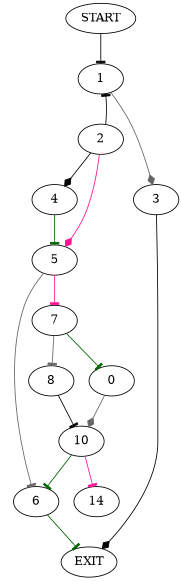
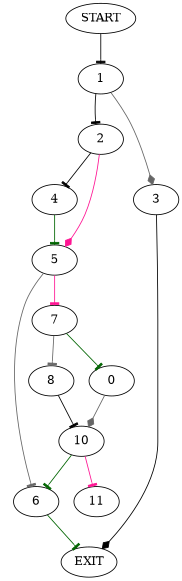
(106, 111) -> (95, 107)
(79, 168) -> (79, 168)
(97, 502) -> (97, 502)
